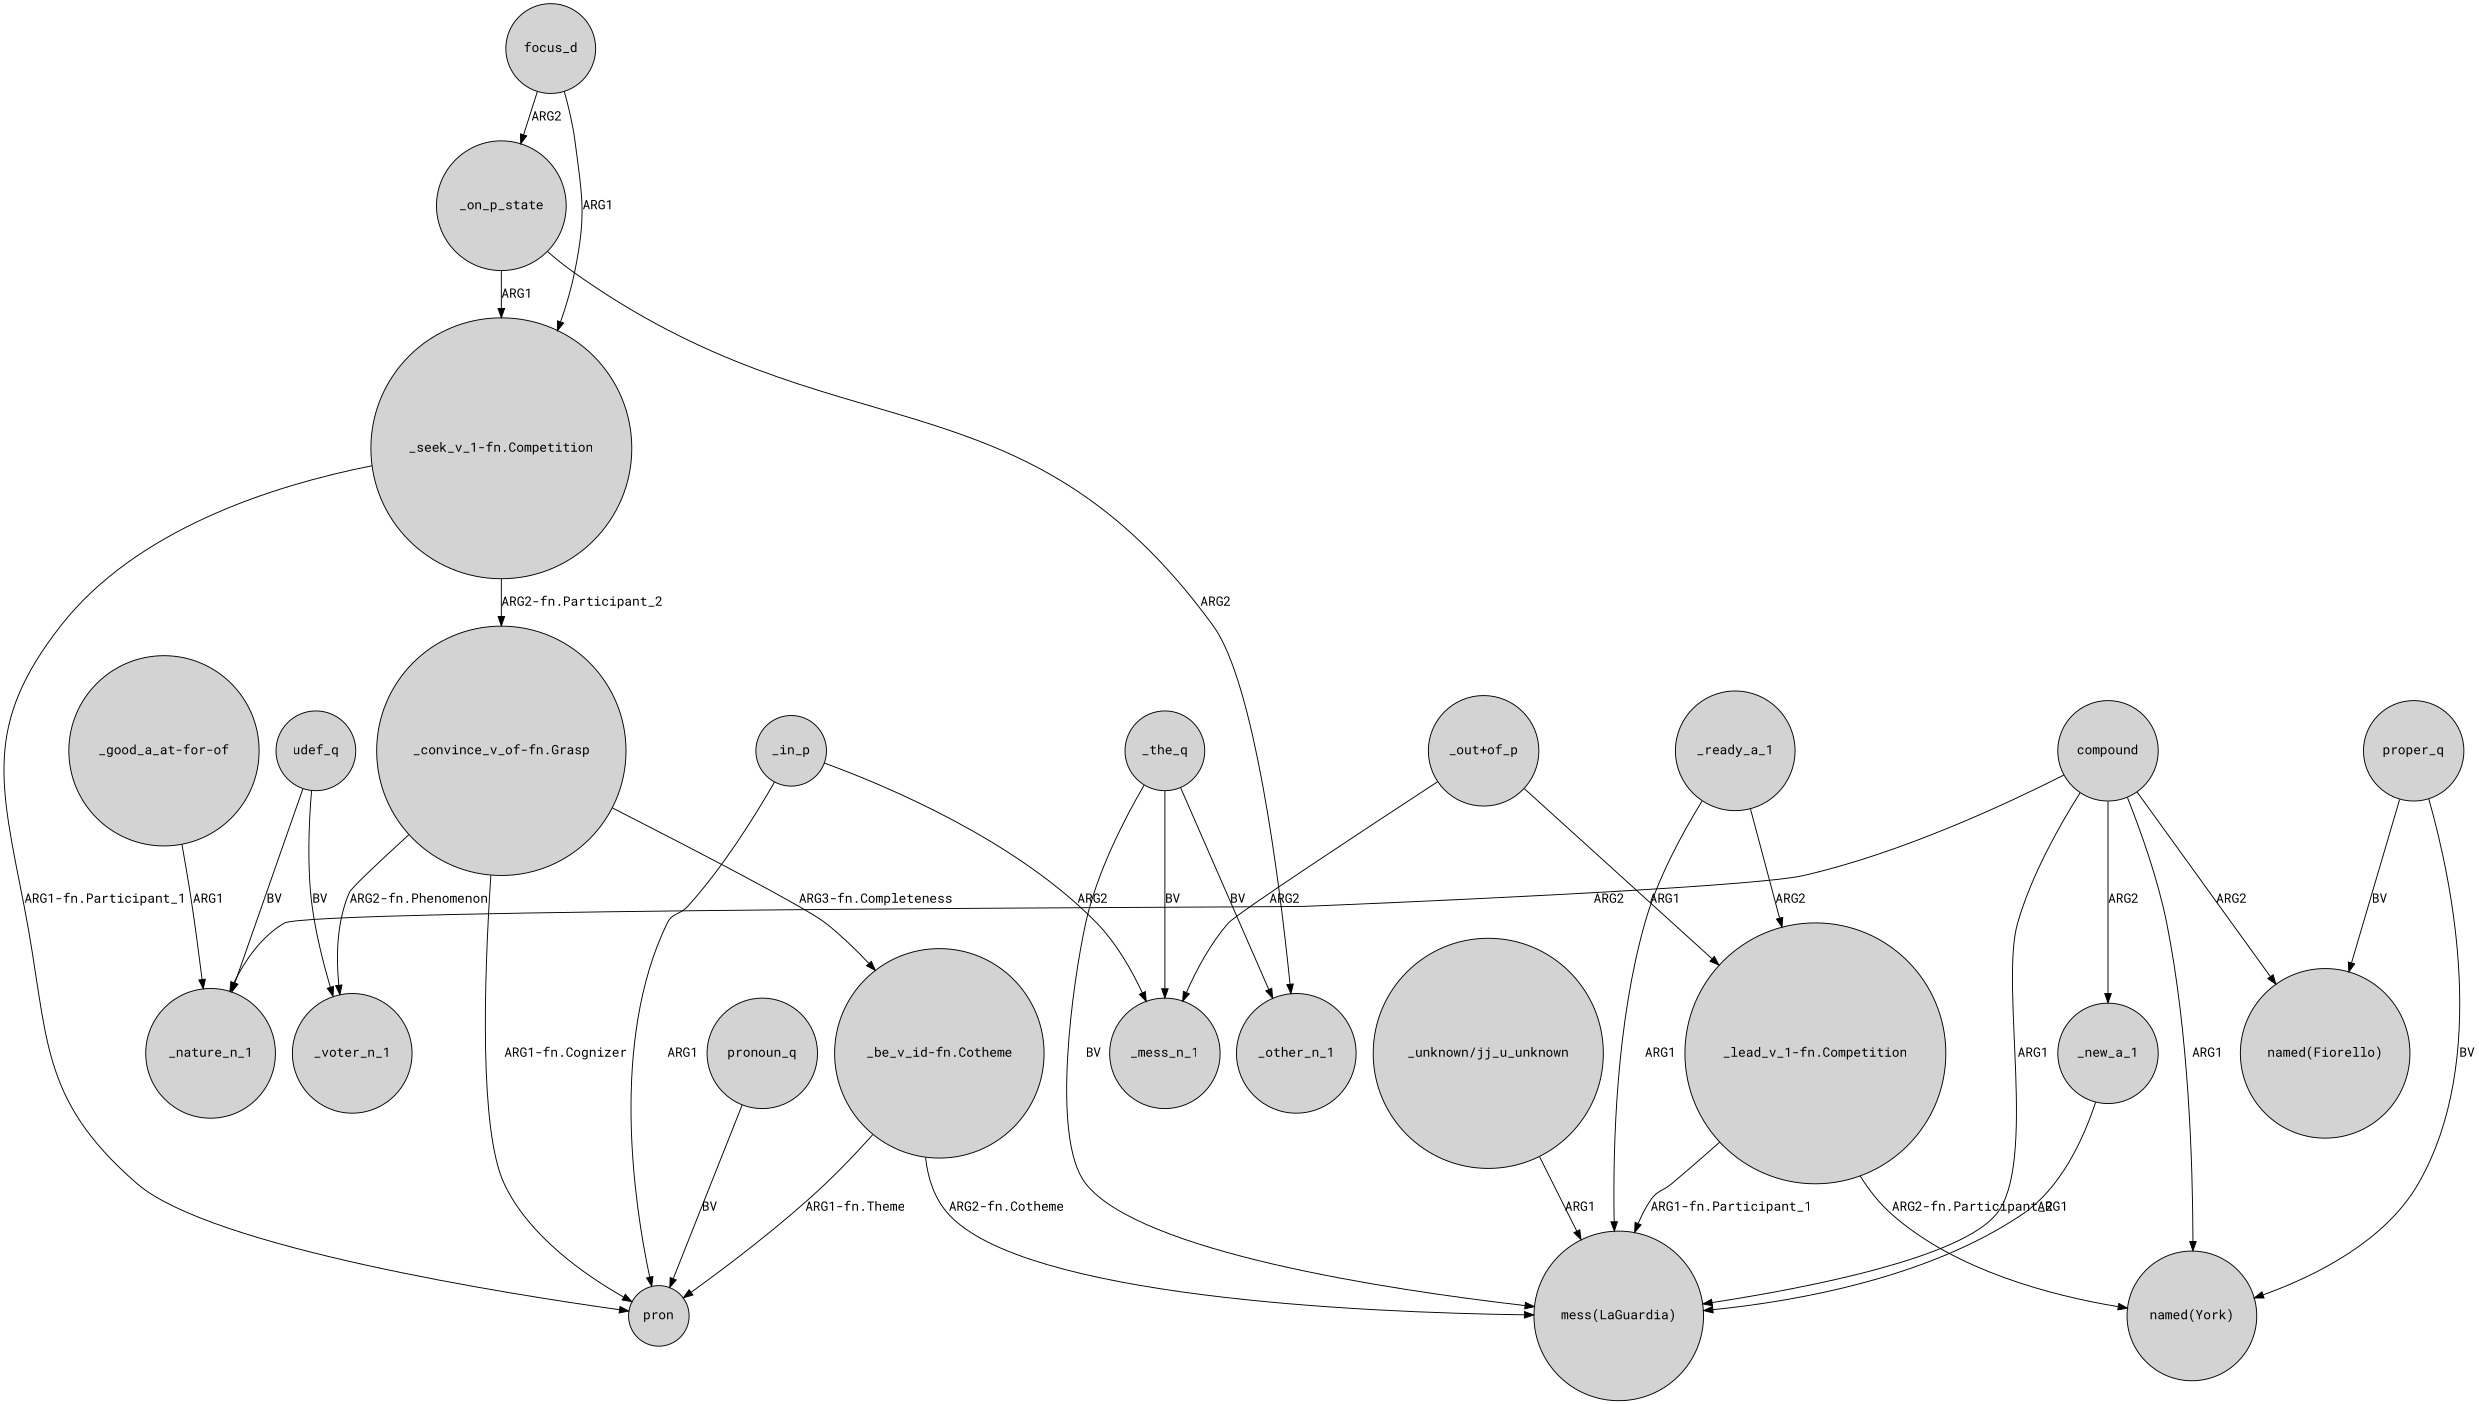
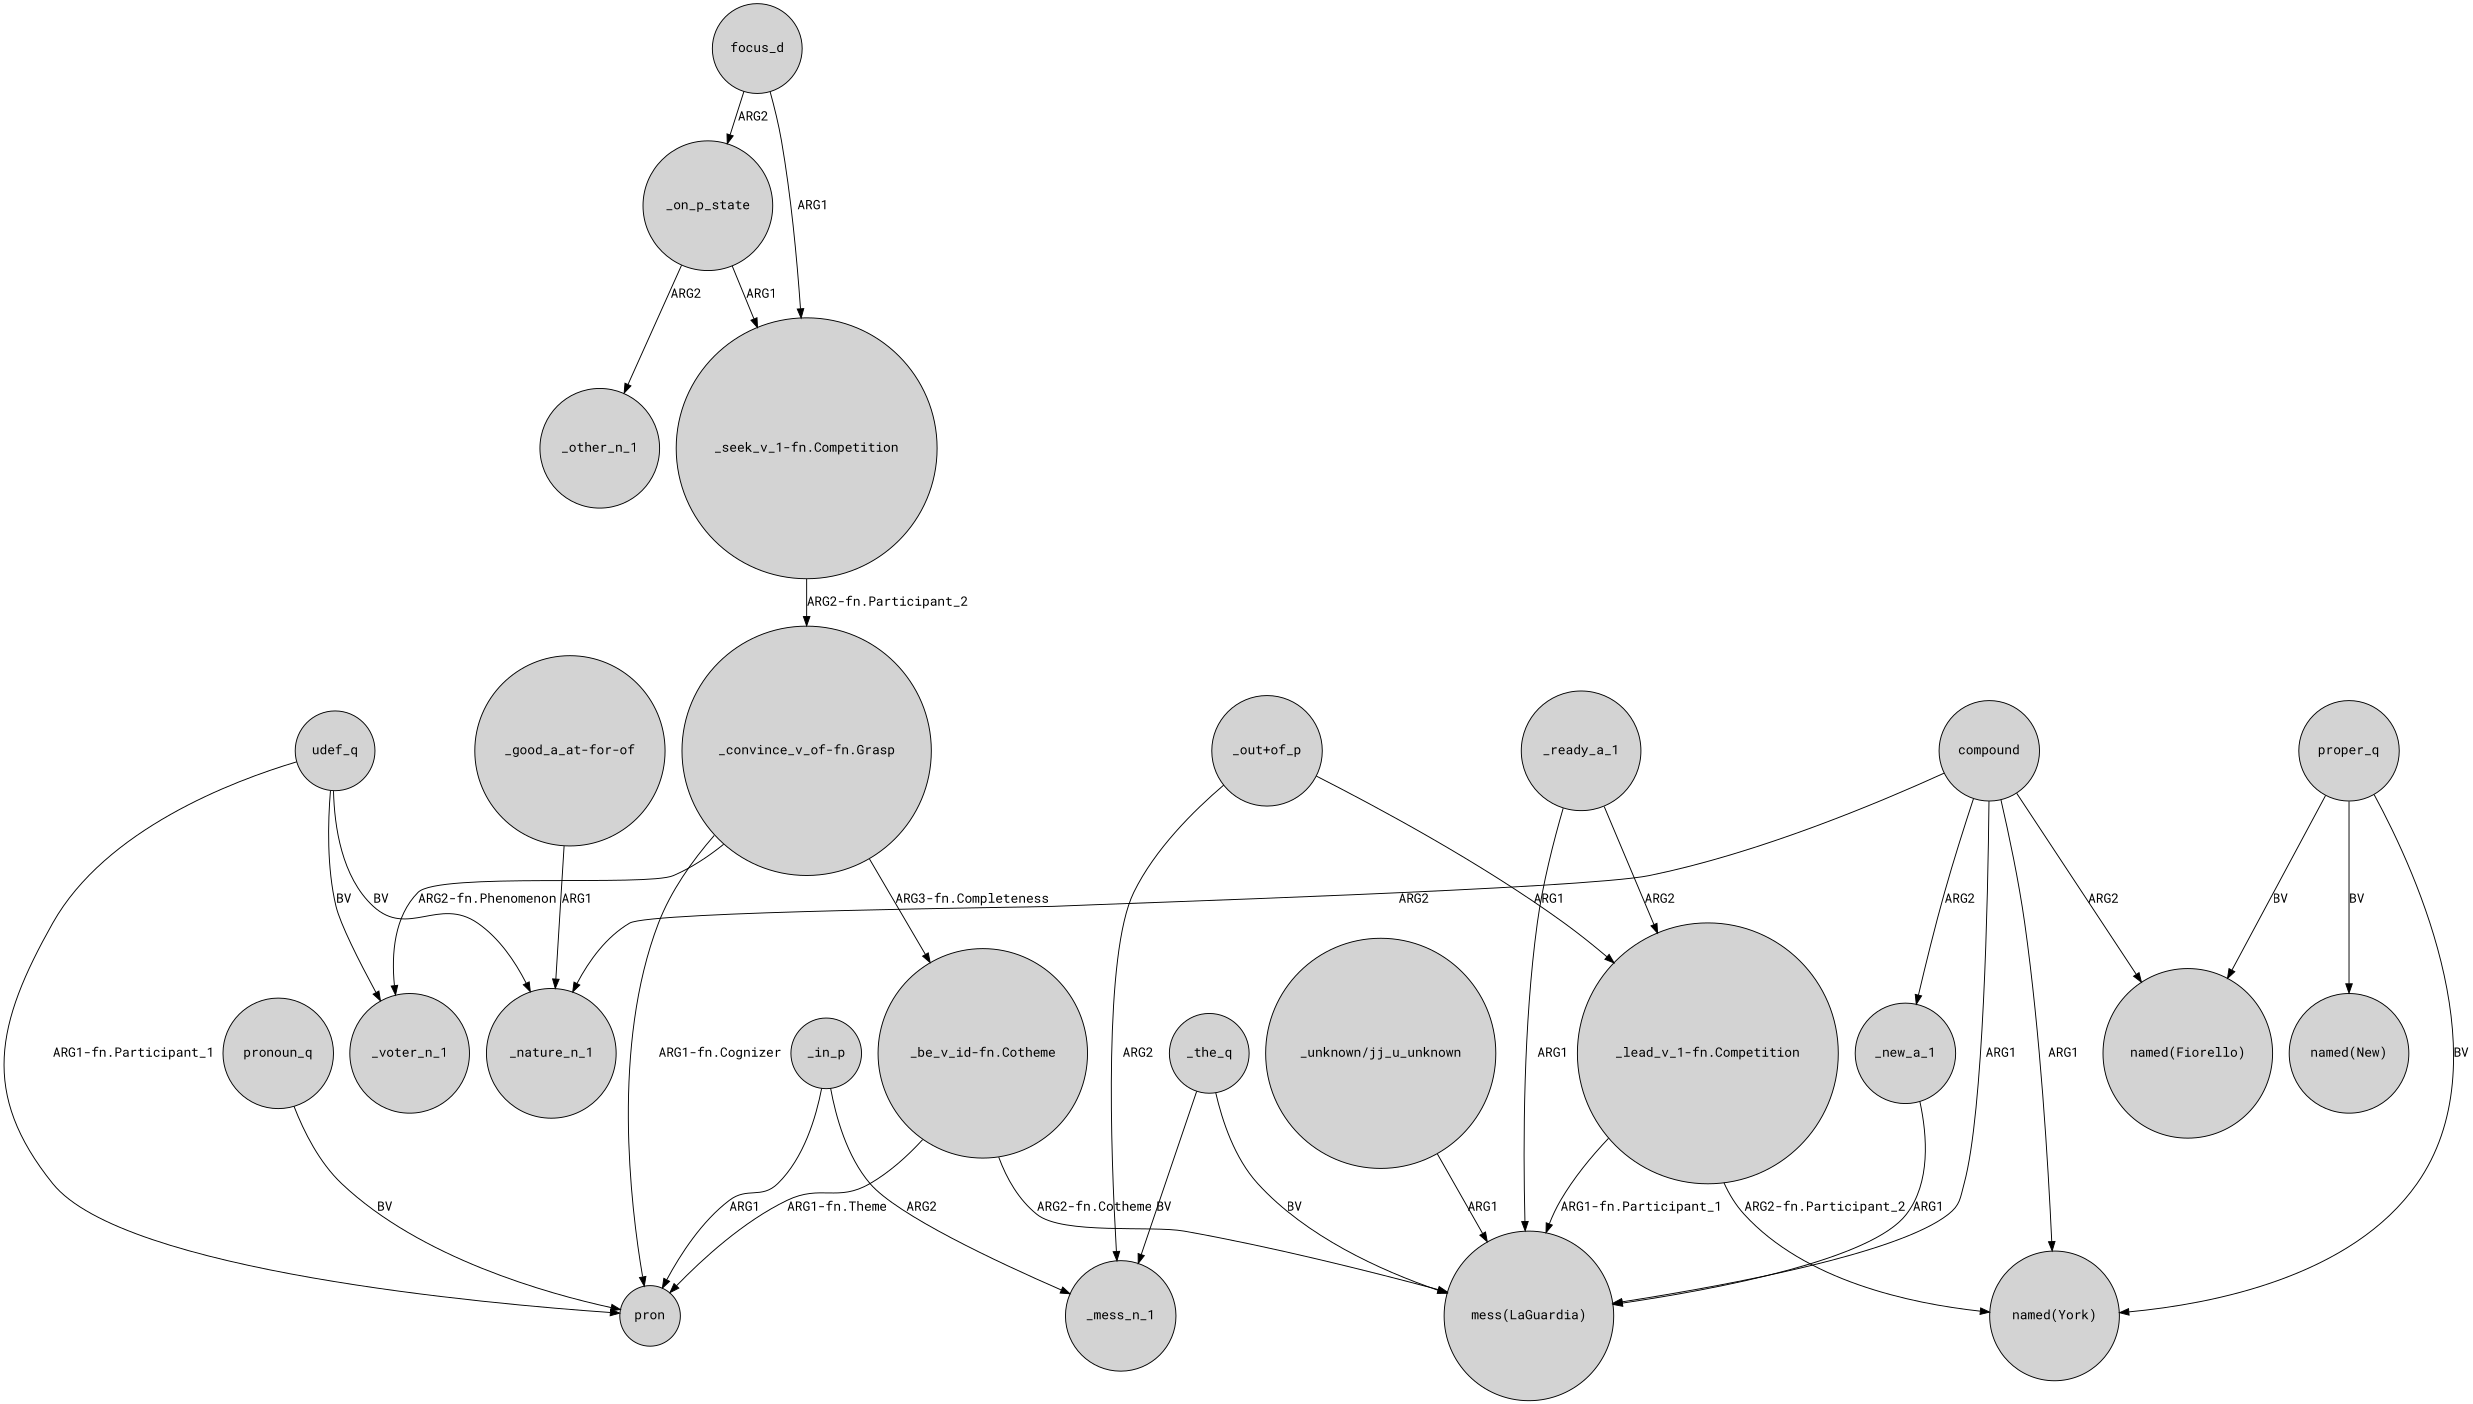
(1225, 889) -> none
(37, 984) -> (52, 1183)
none -> (2349, 1053)
